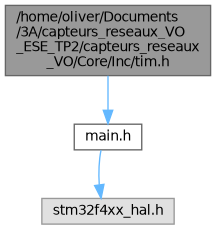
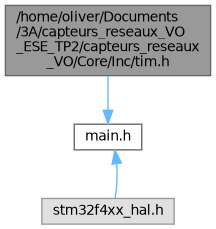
(99, 167) -> (117, 181)
